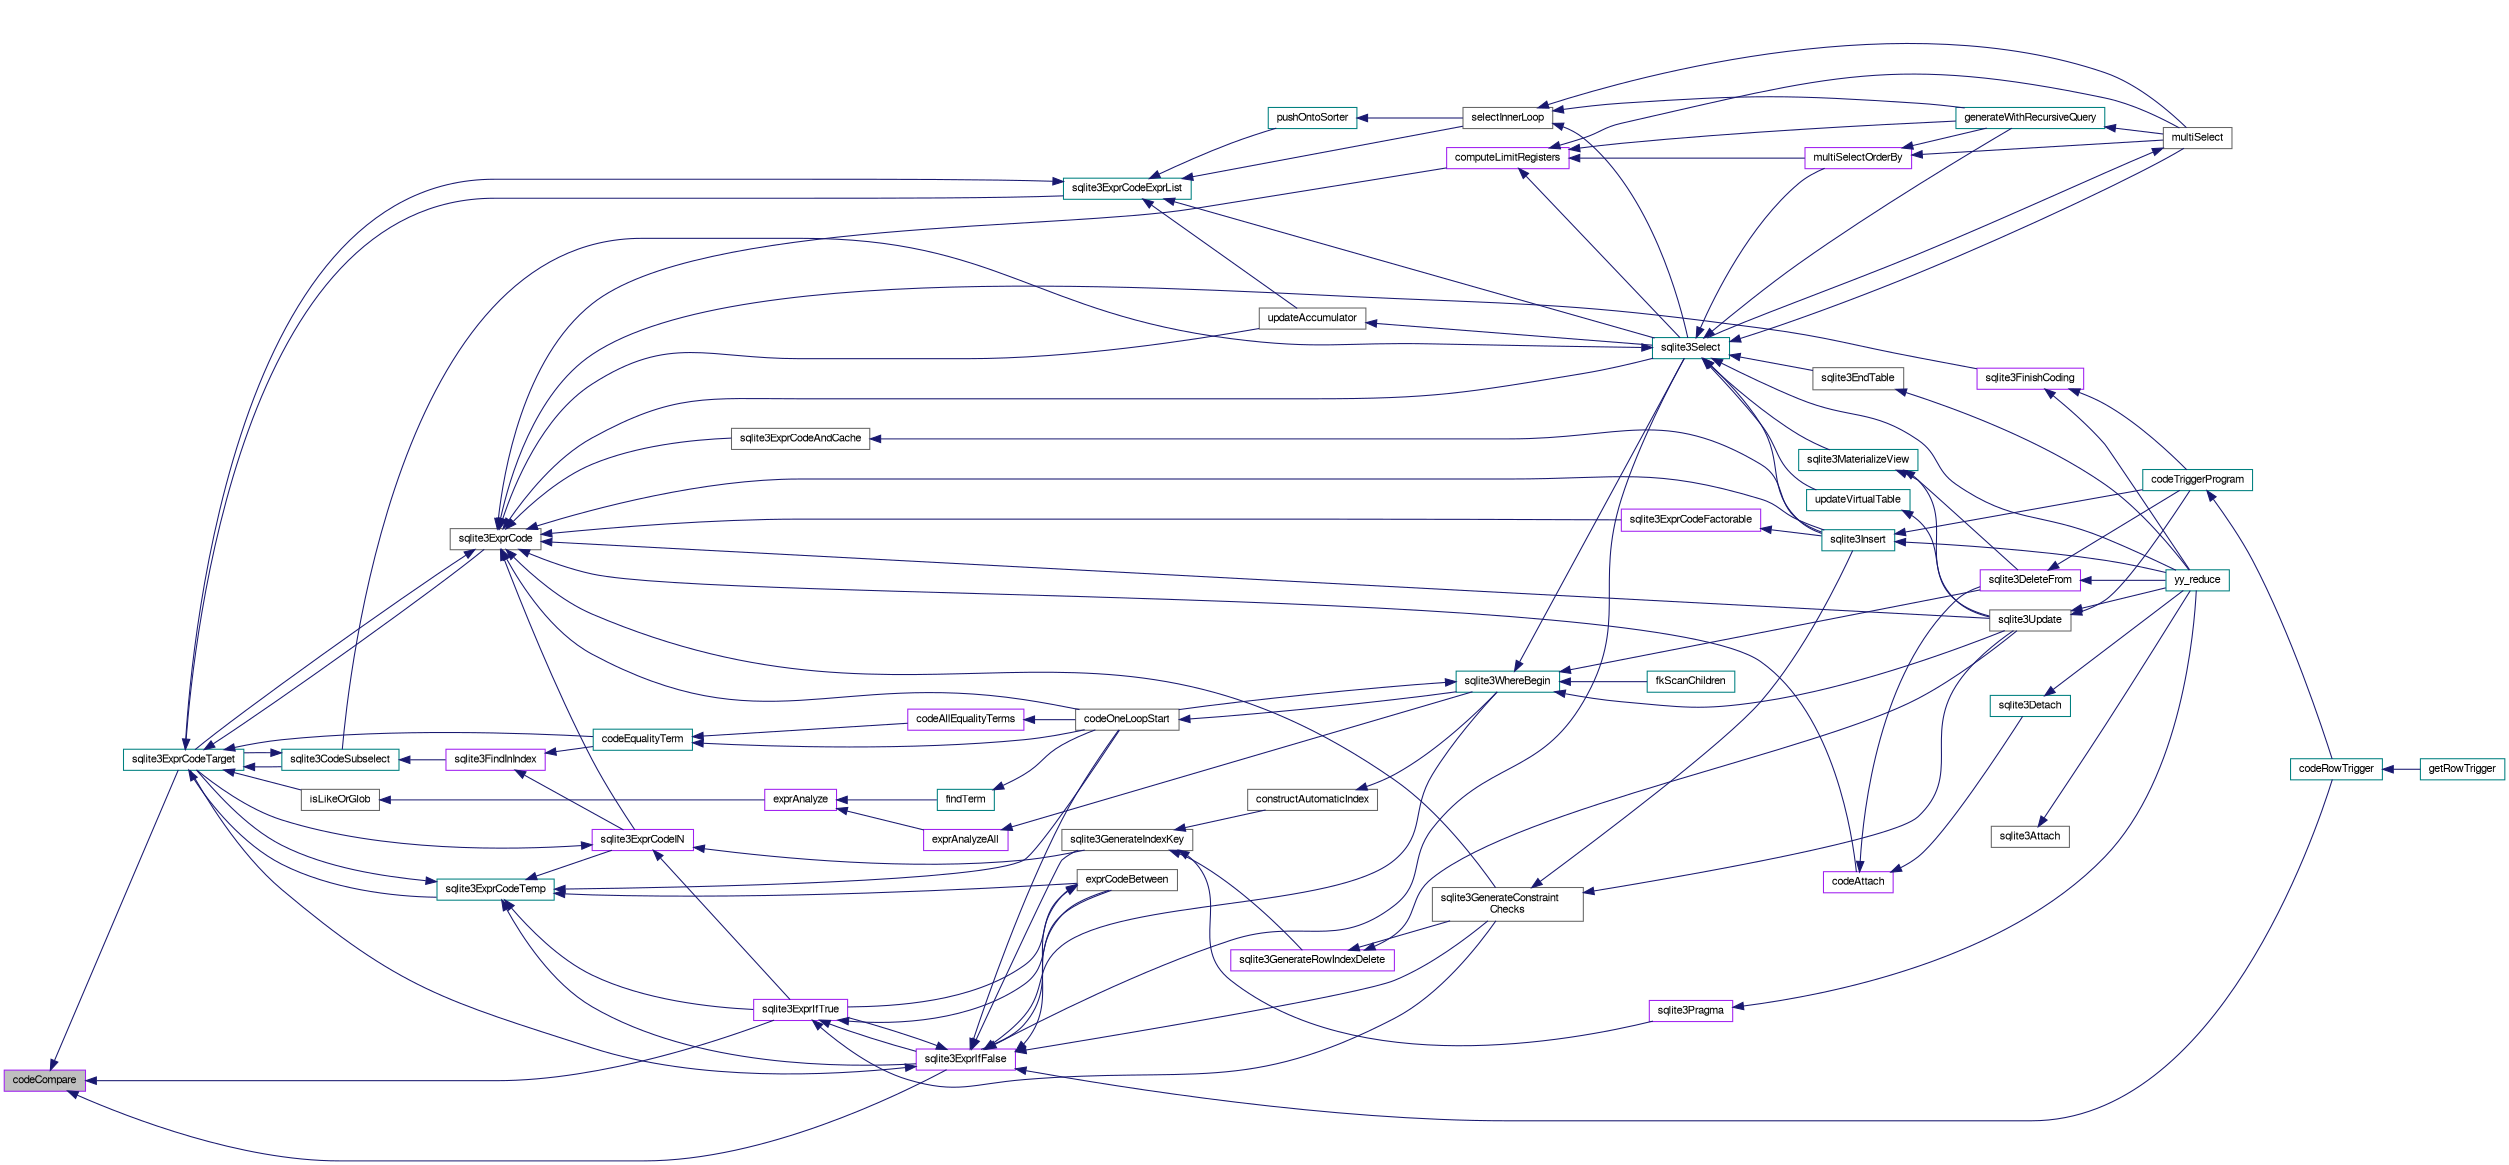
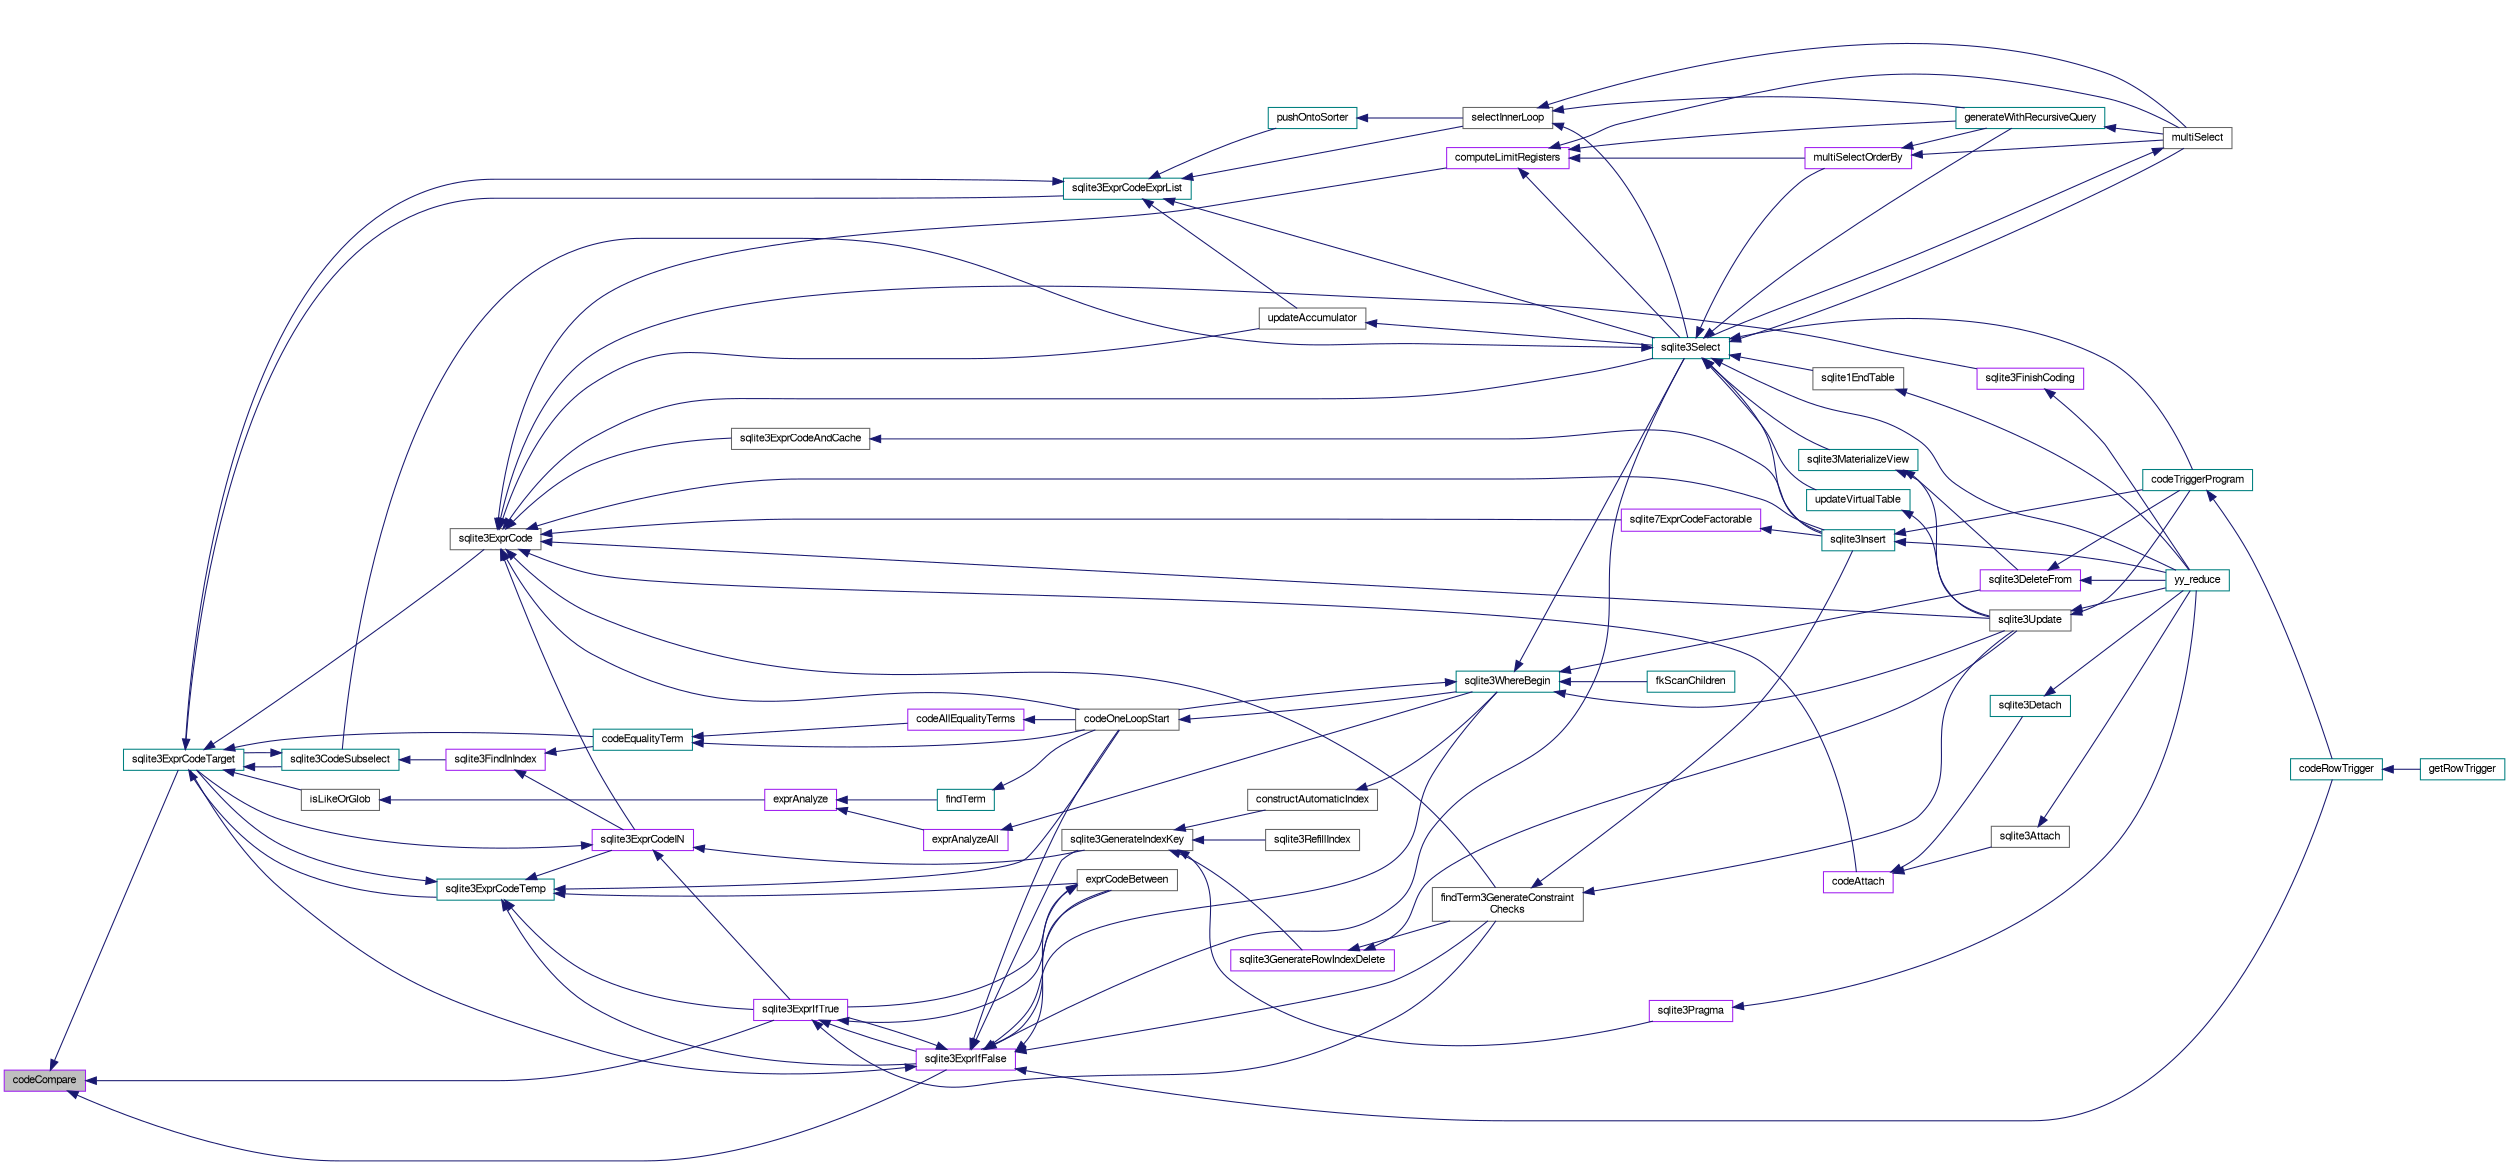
(1858, 379) -> (1858, 379)
(2137, 426) -> (1997, 325)
(1691, 520) -> (1691, 520)
(329, 650) -> none
(1893, 701) -> (1948, 859)
none -> (1313, 840)
(1508, 904) -> (1508, 904)
